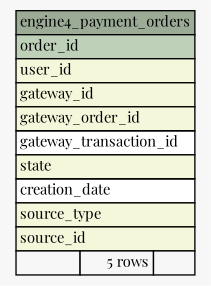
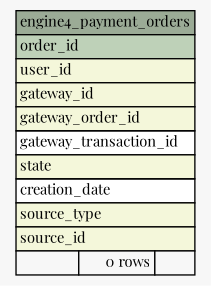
(128, 262) -> (128, 262)
